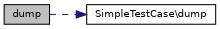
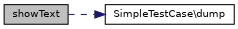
(27, 14) -> (36, 14)
